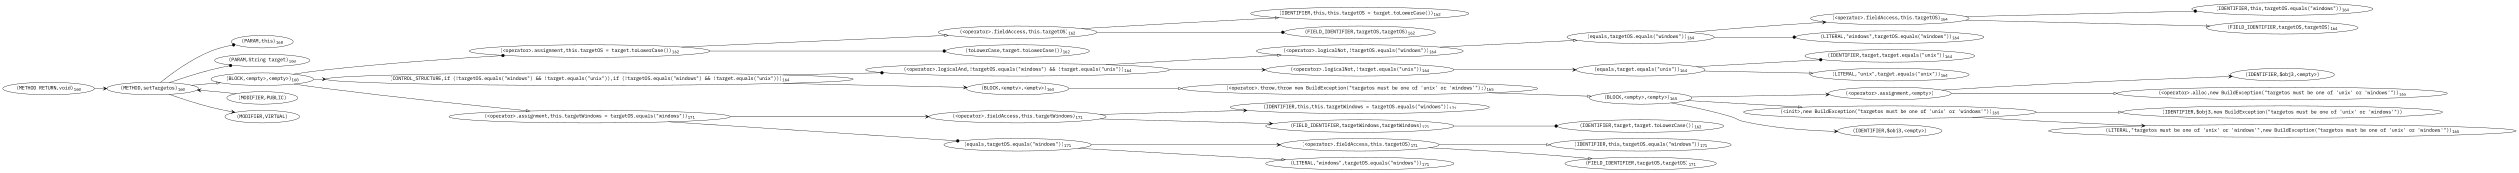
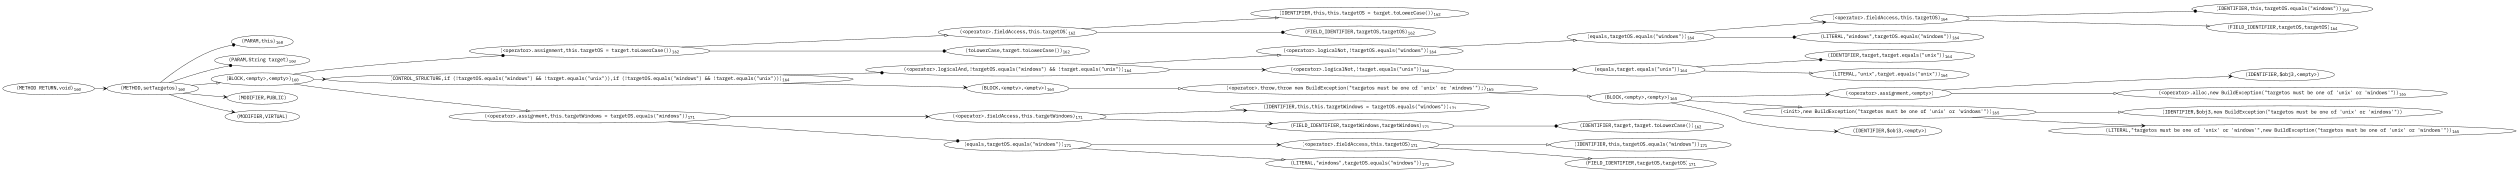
(219, 92) -> (203, 95)
